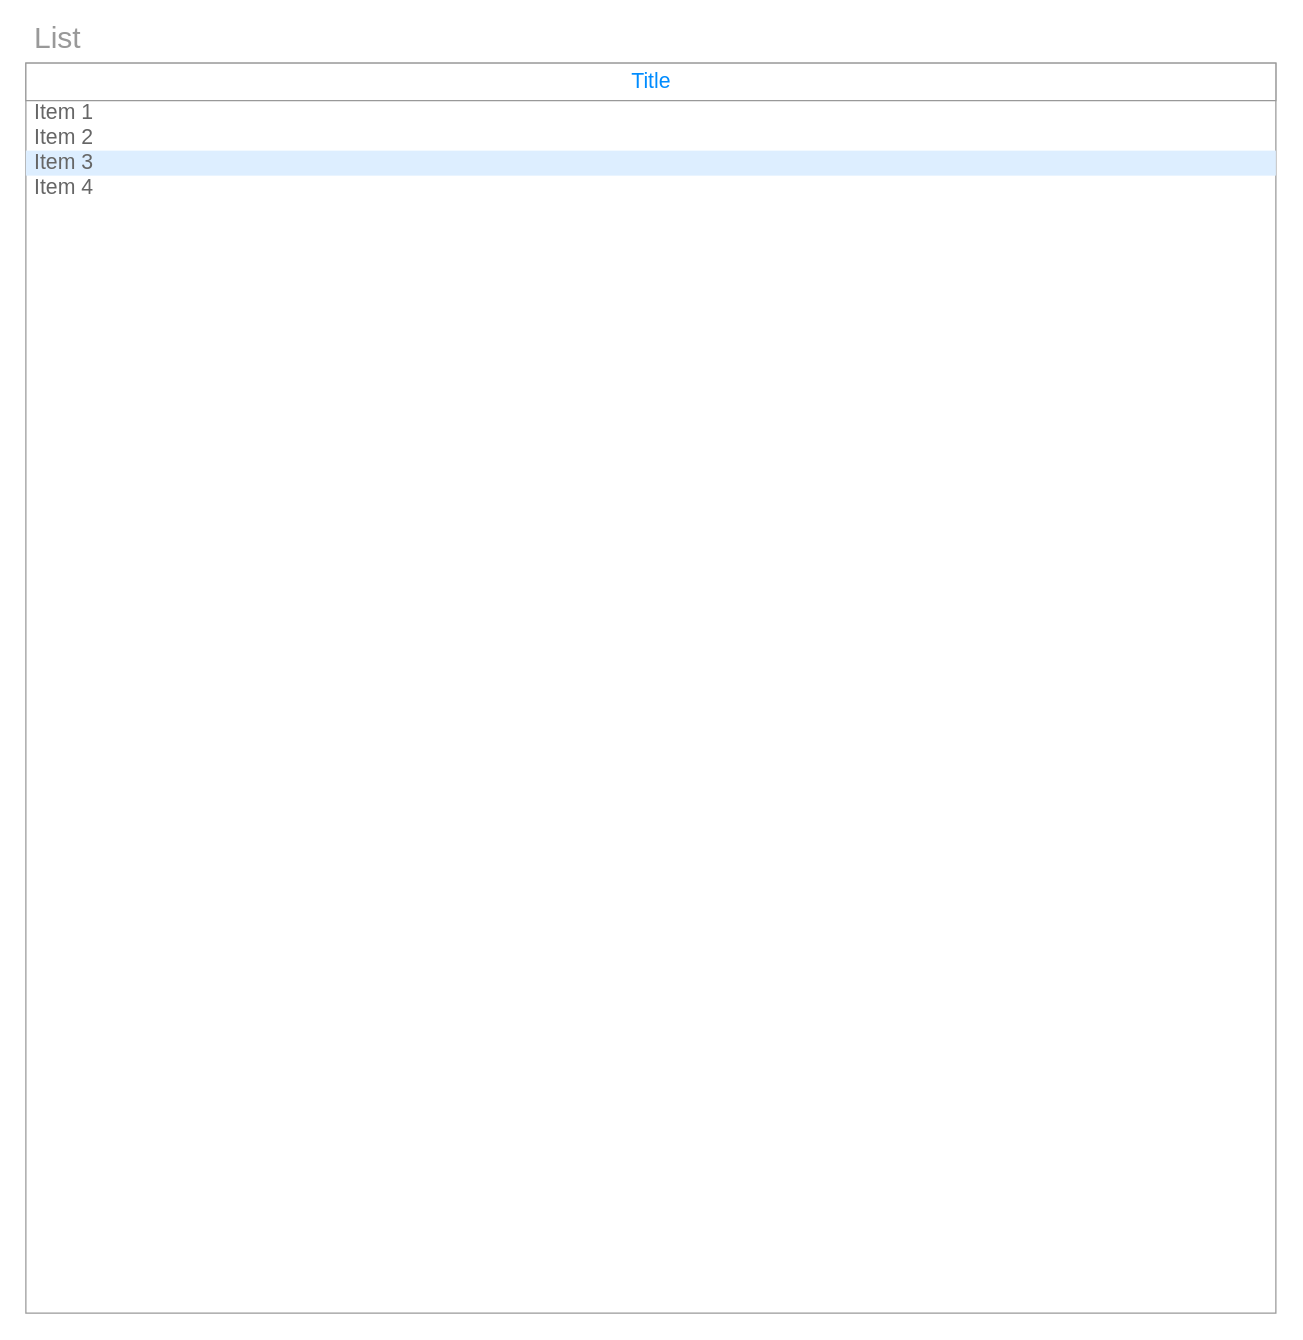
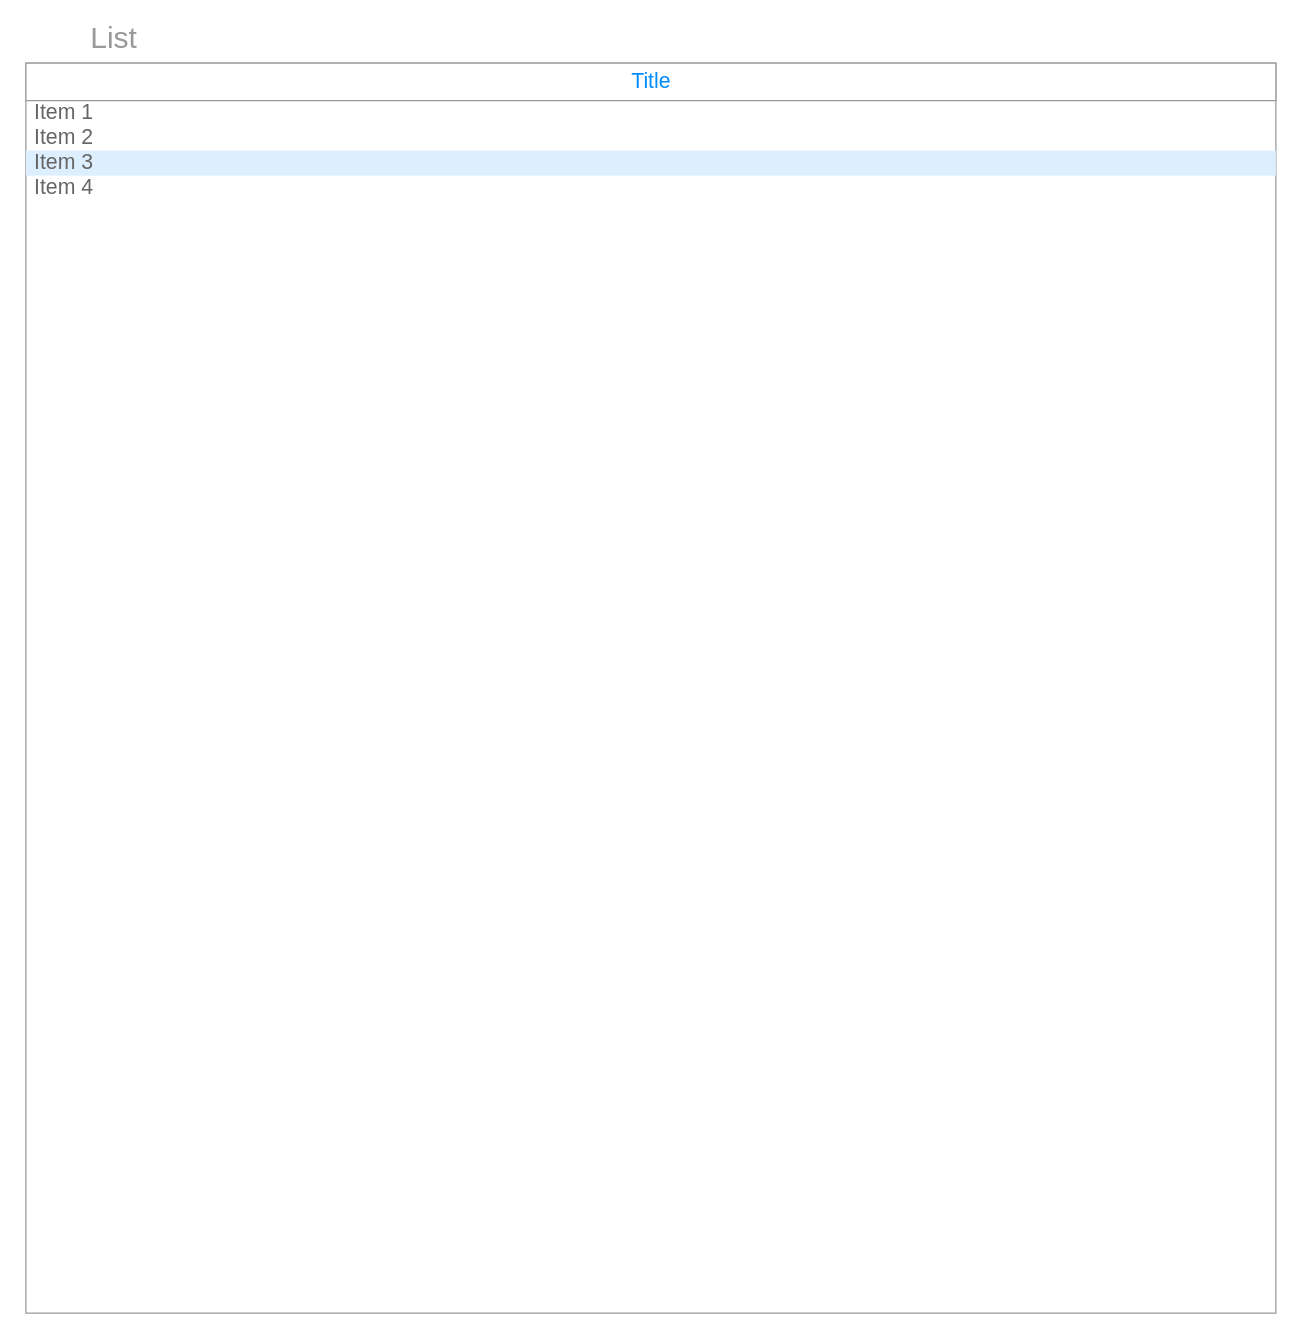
(151, 38) -> (207, 38)
